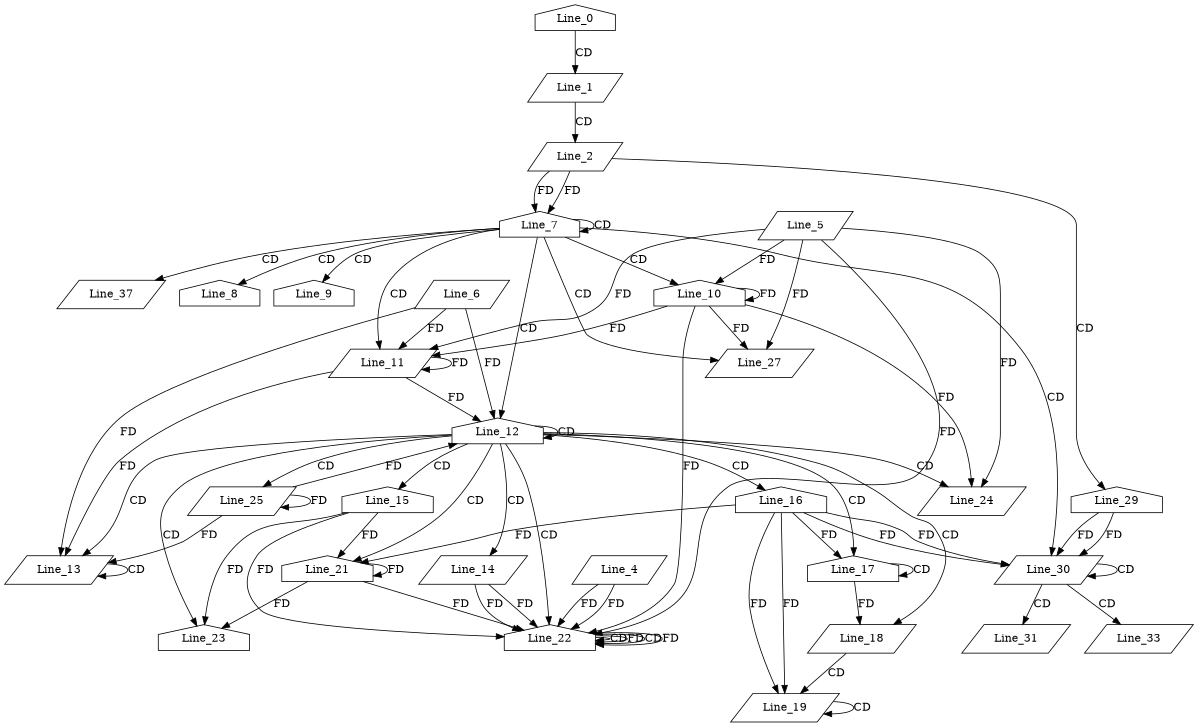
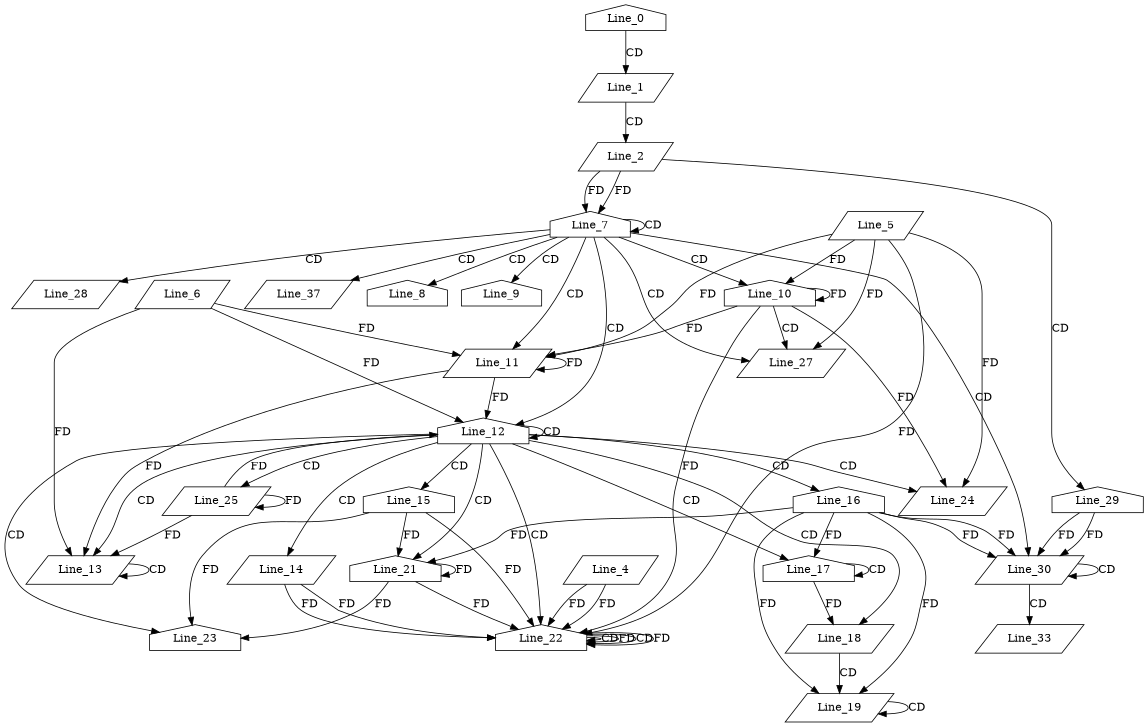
none -> (66, 294)
(741, 329) -> (790, 329)
(1016, 639) -> none
